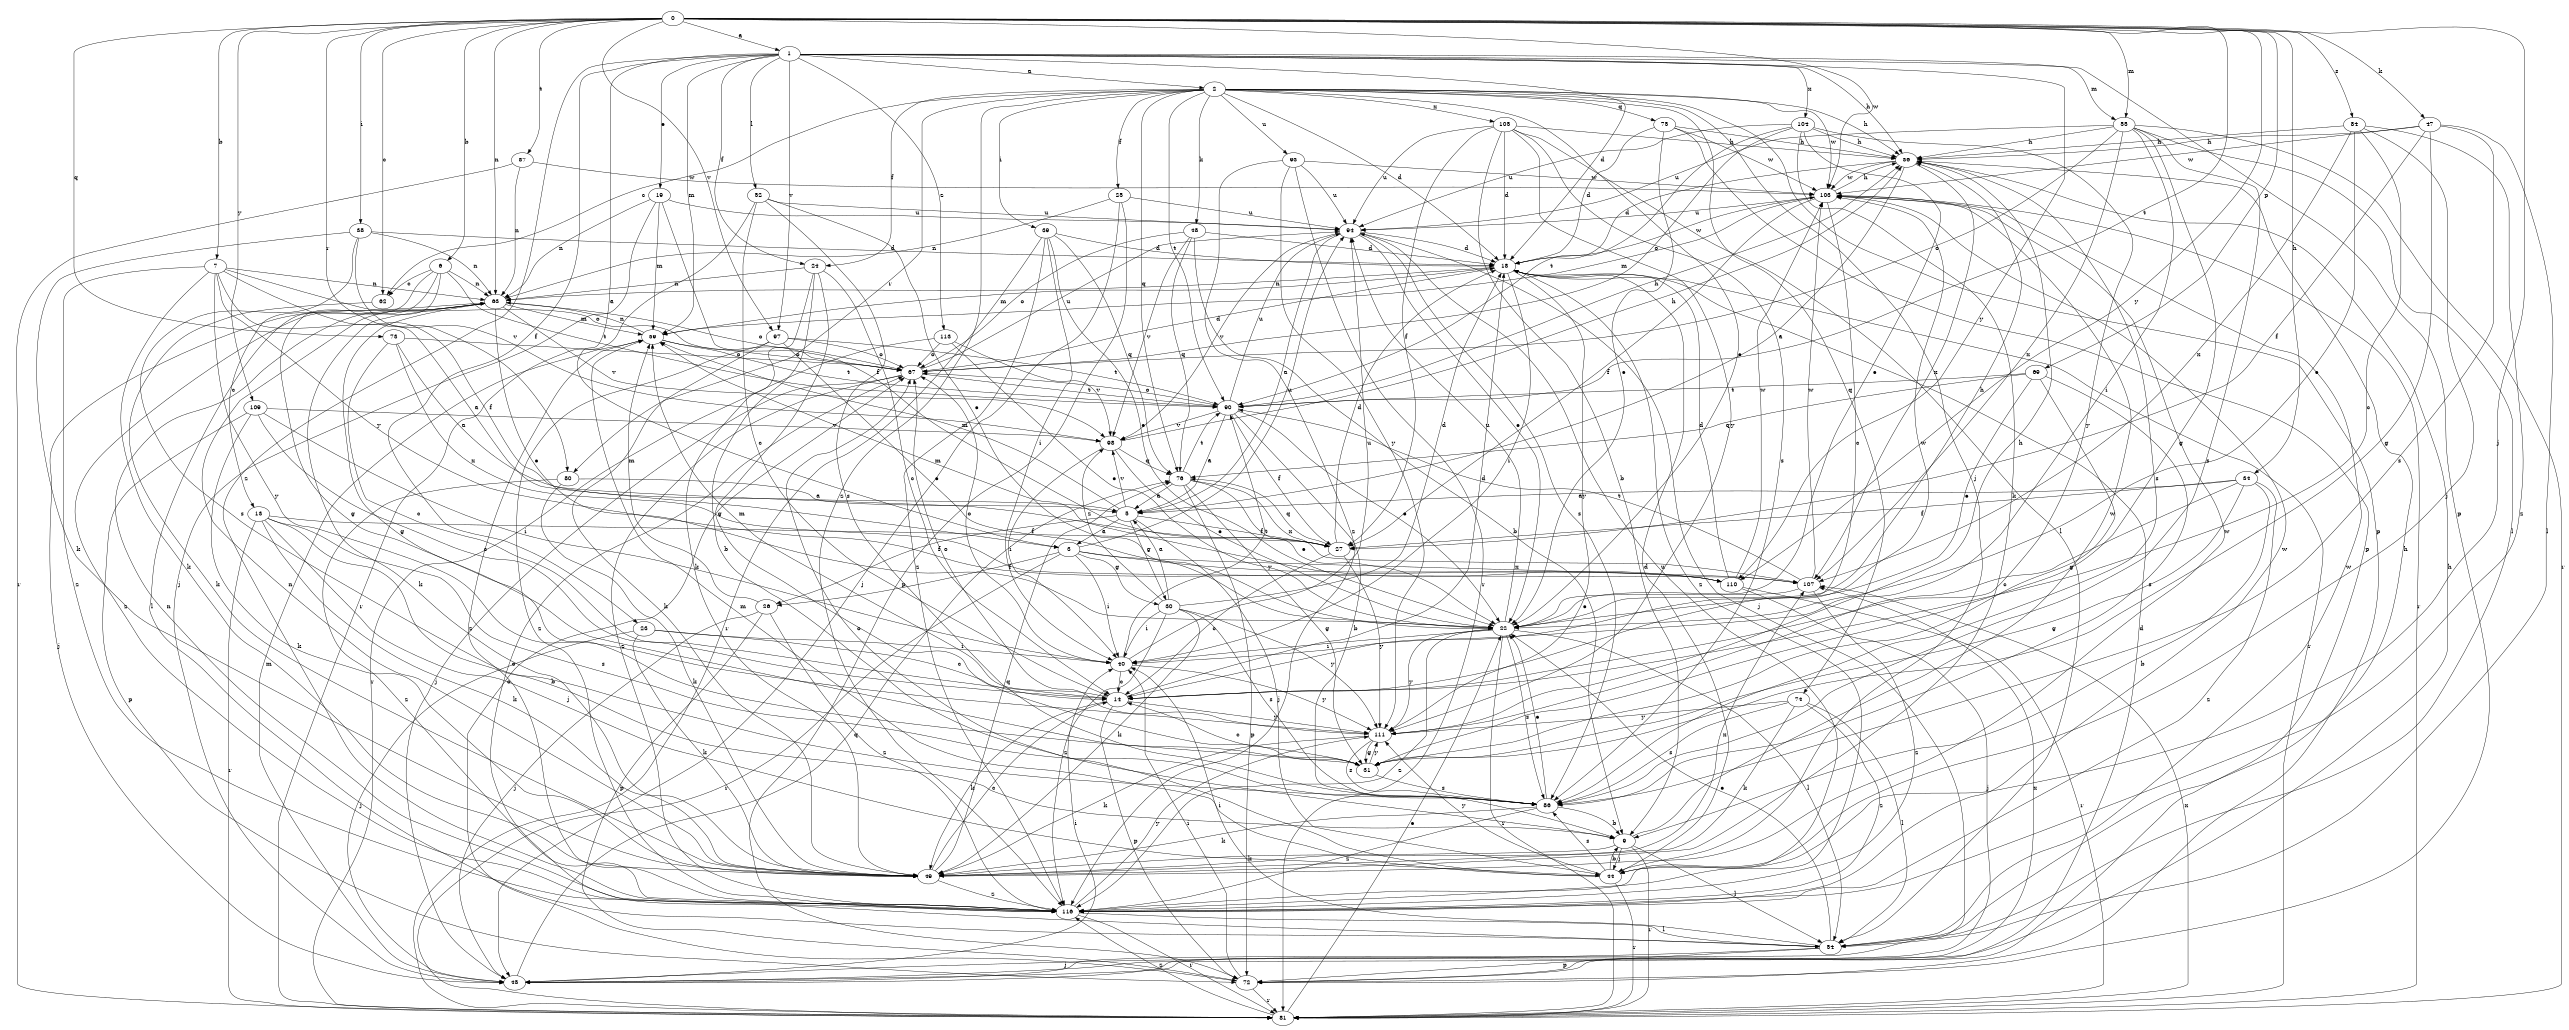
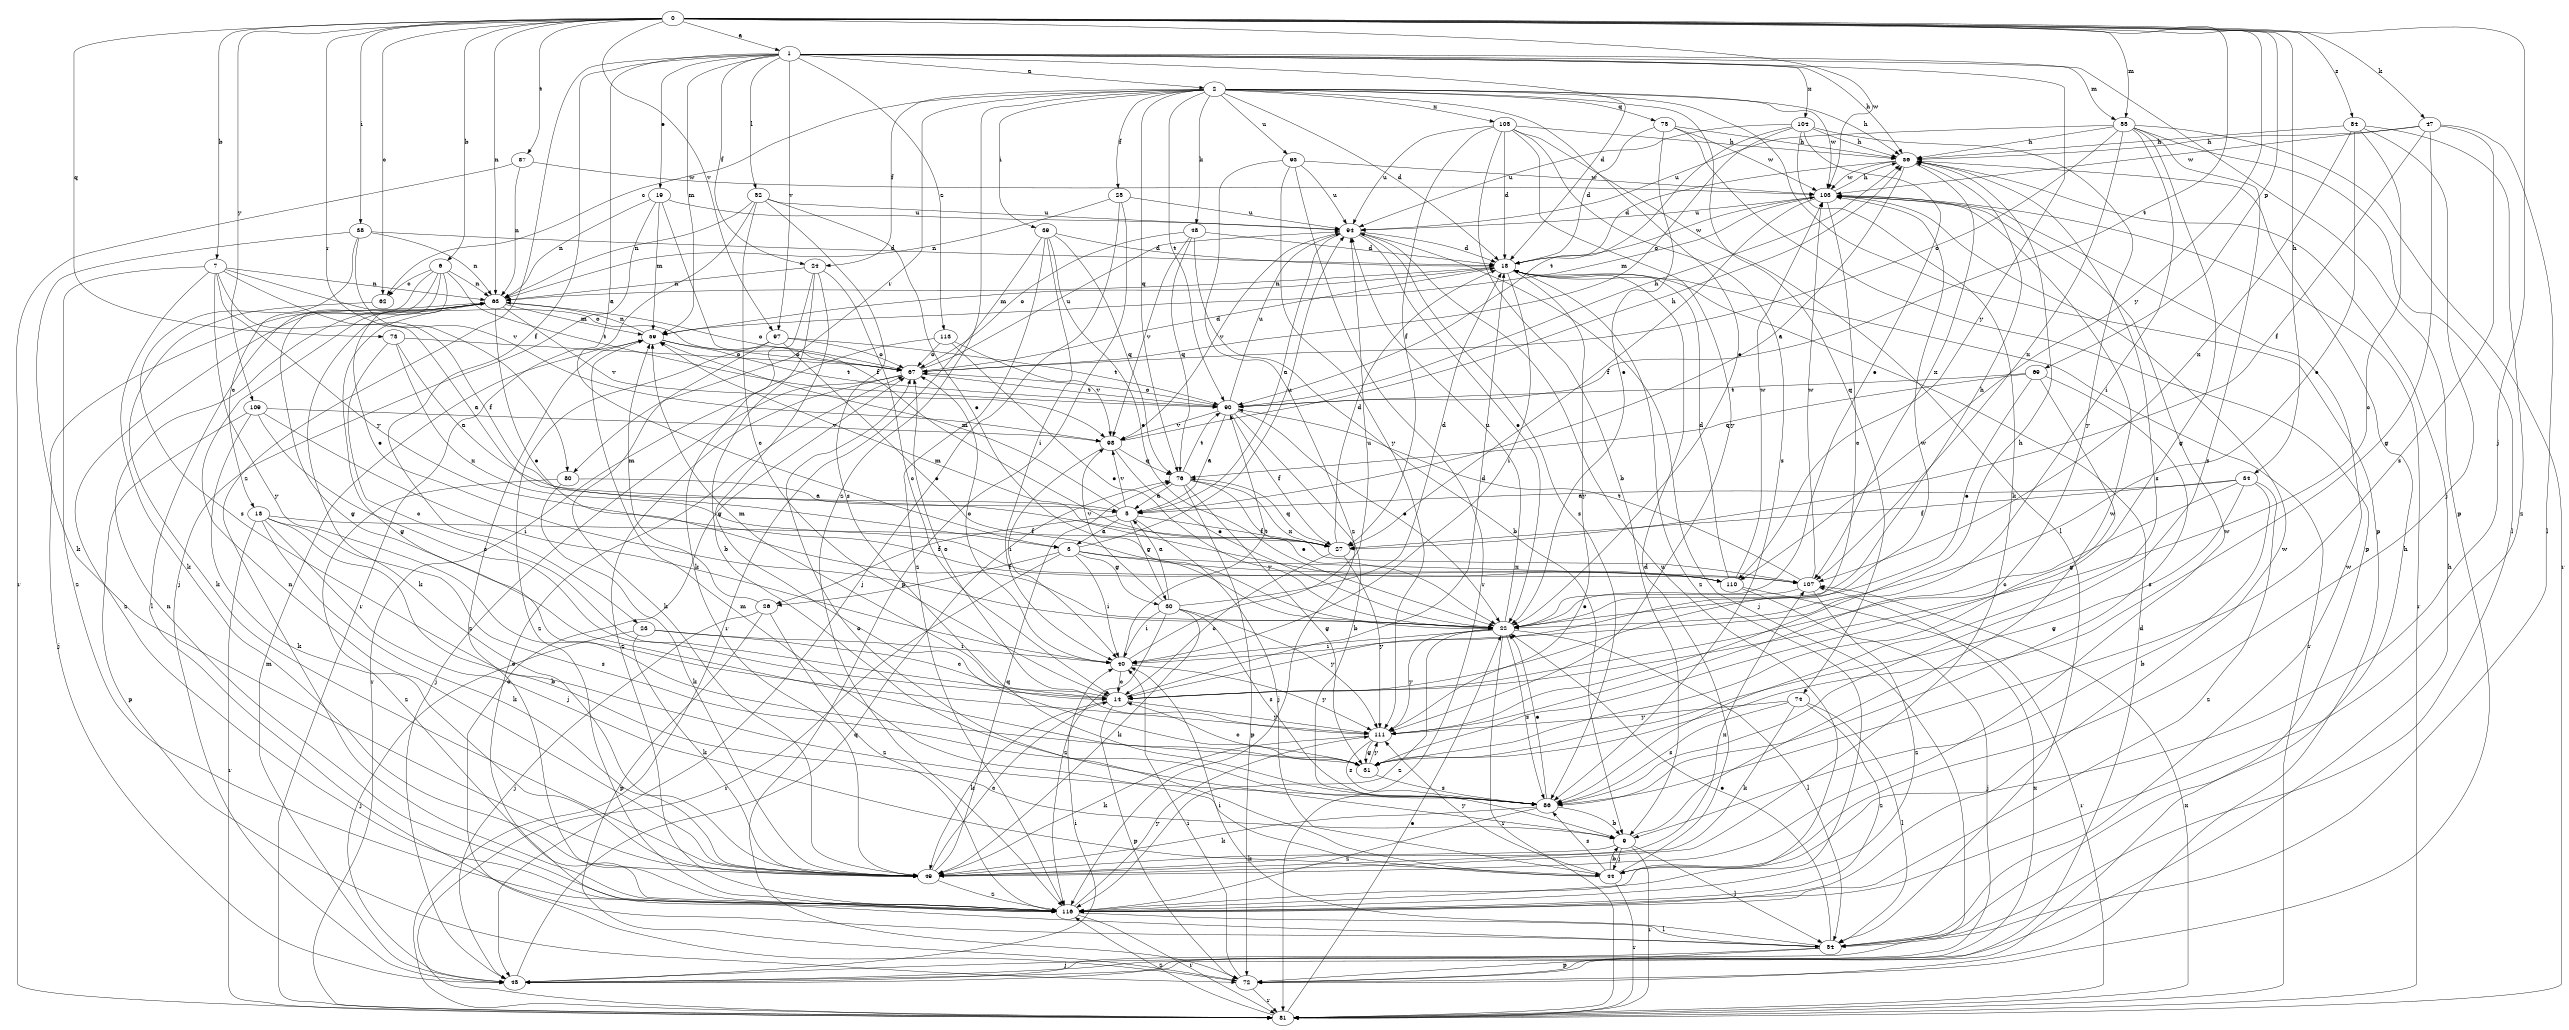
none -> (630, 246)
(1922, 348) -> none
(1090, 514) -> (1090, 514)
none -> (801, 569)
